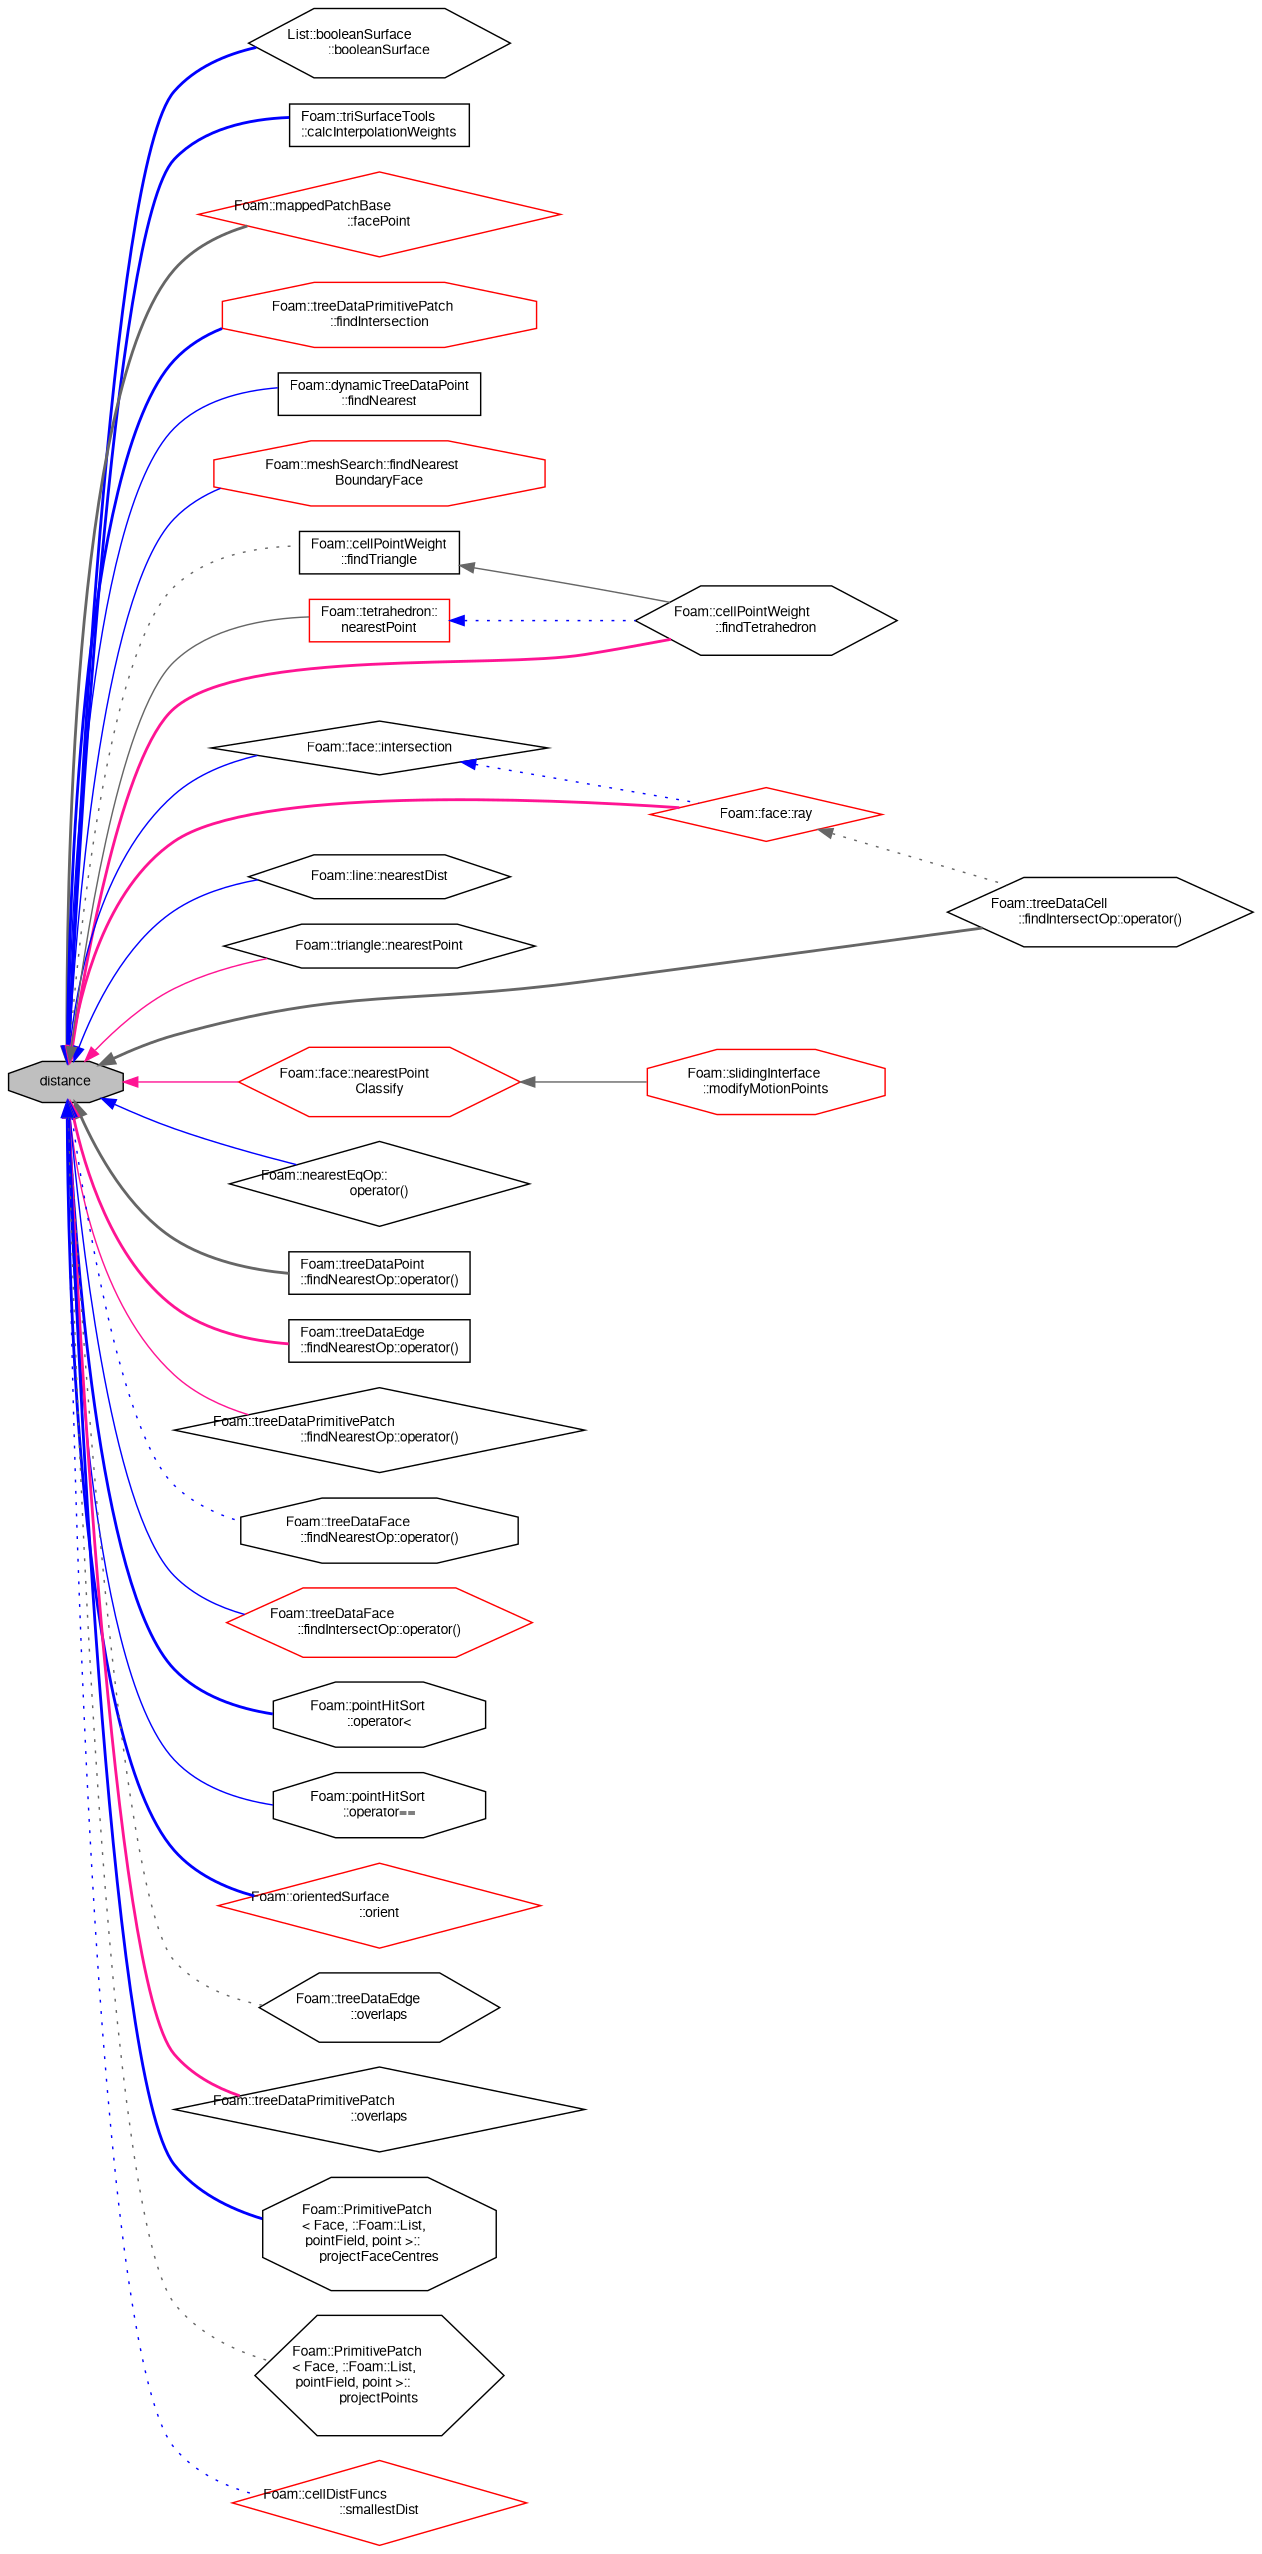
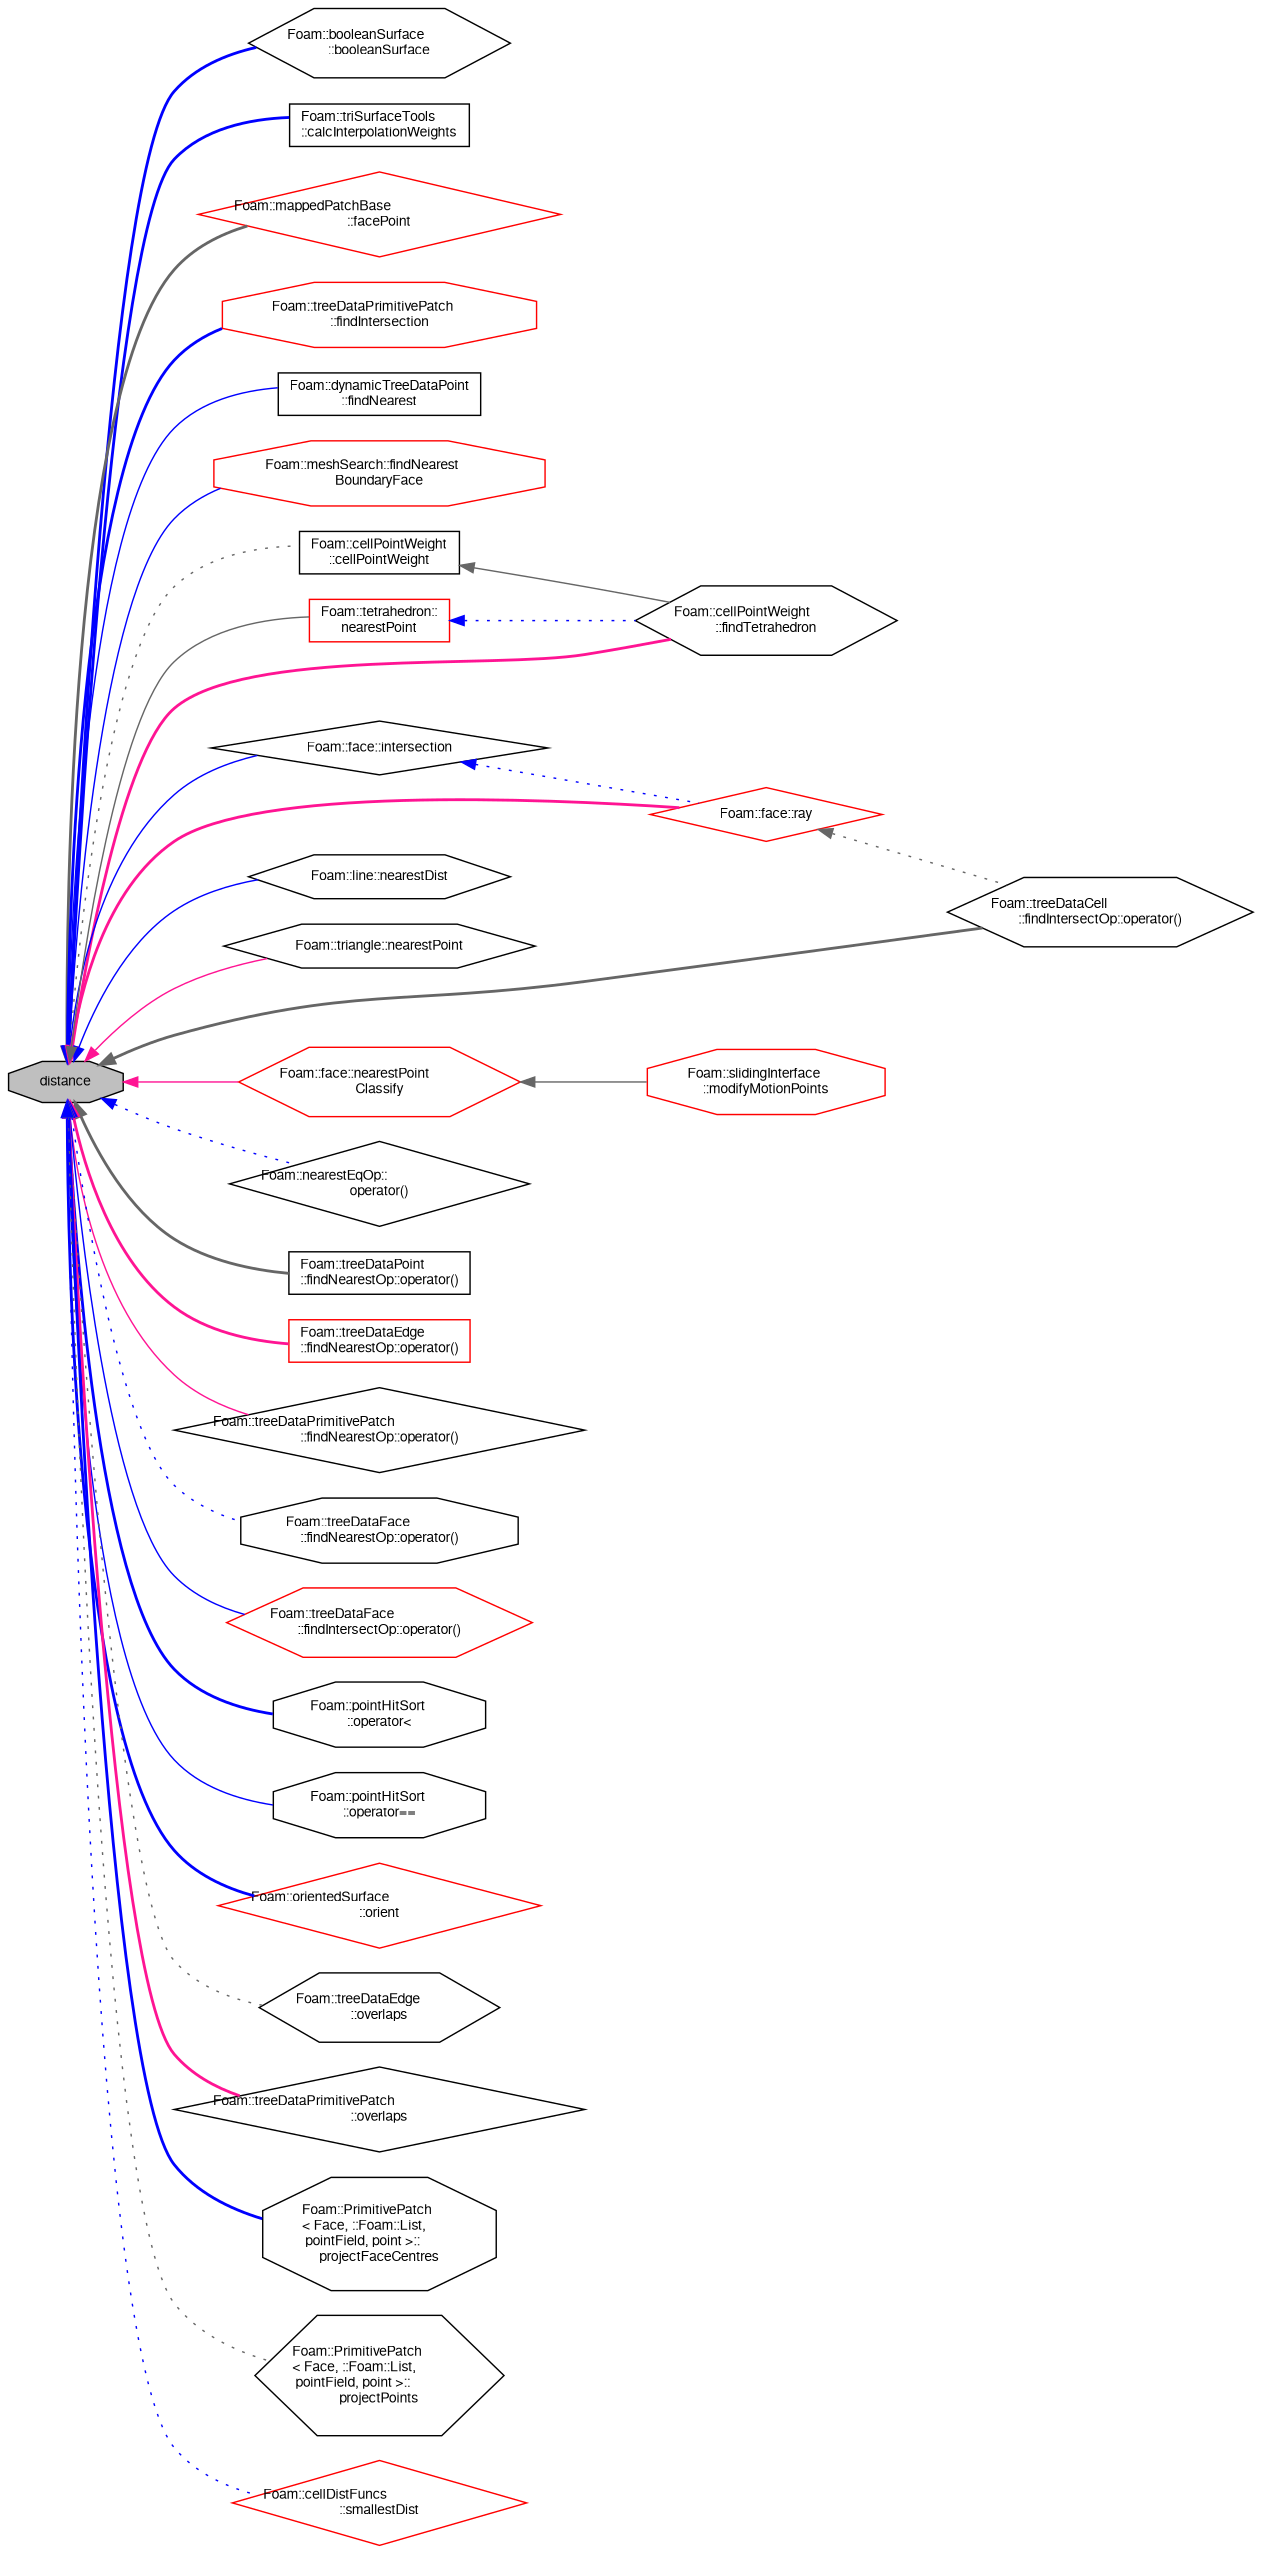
(379, 43) -> (379, 43)
(379, 553) -> (379, 553)
(204, 1139) -> (204, 1139)
(379, 1341) -> (379, 1341)
